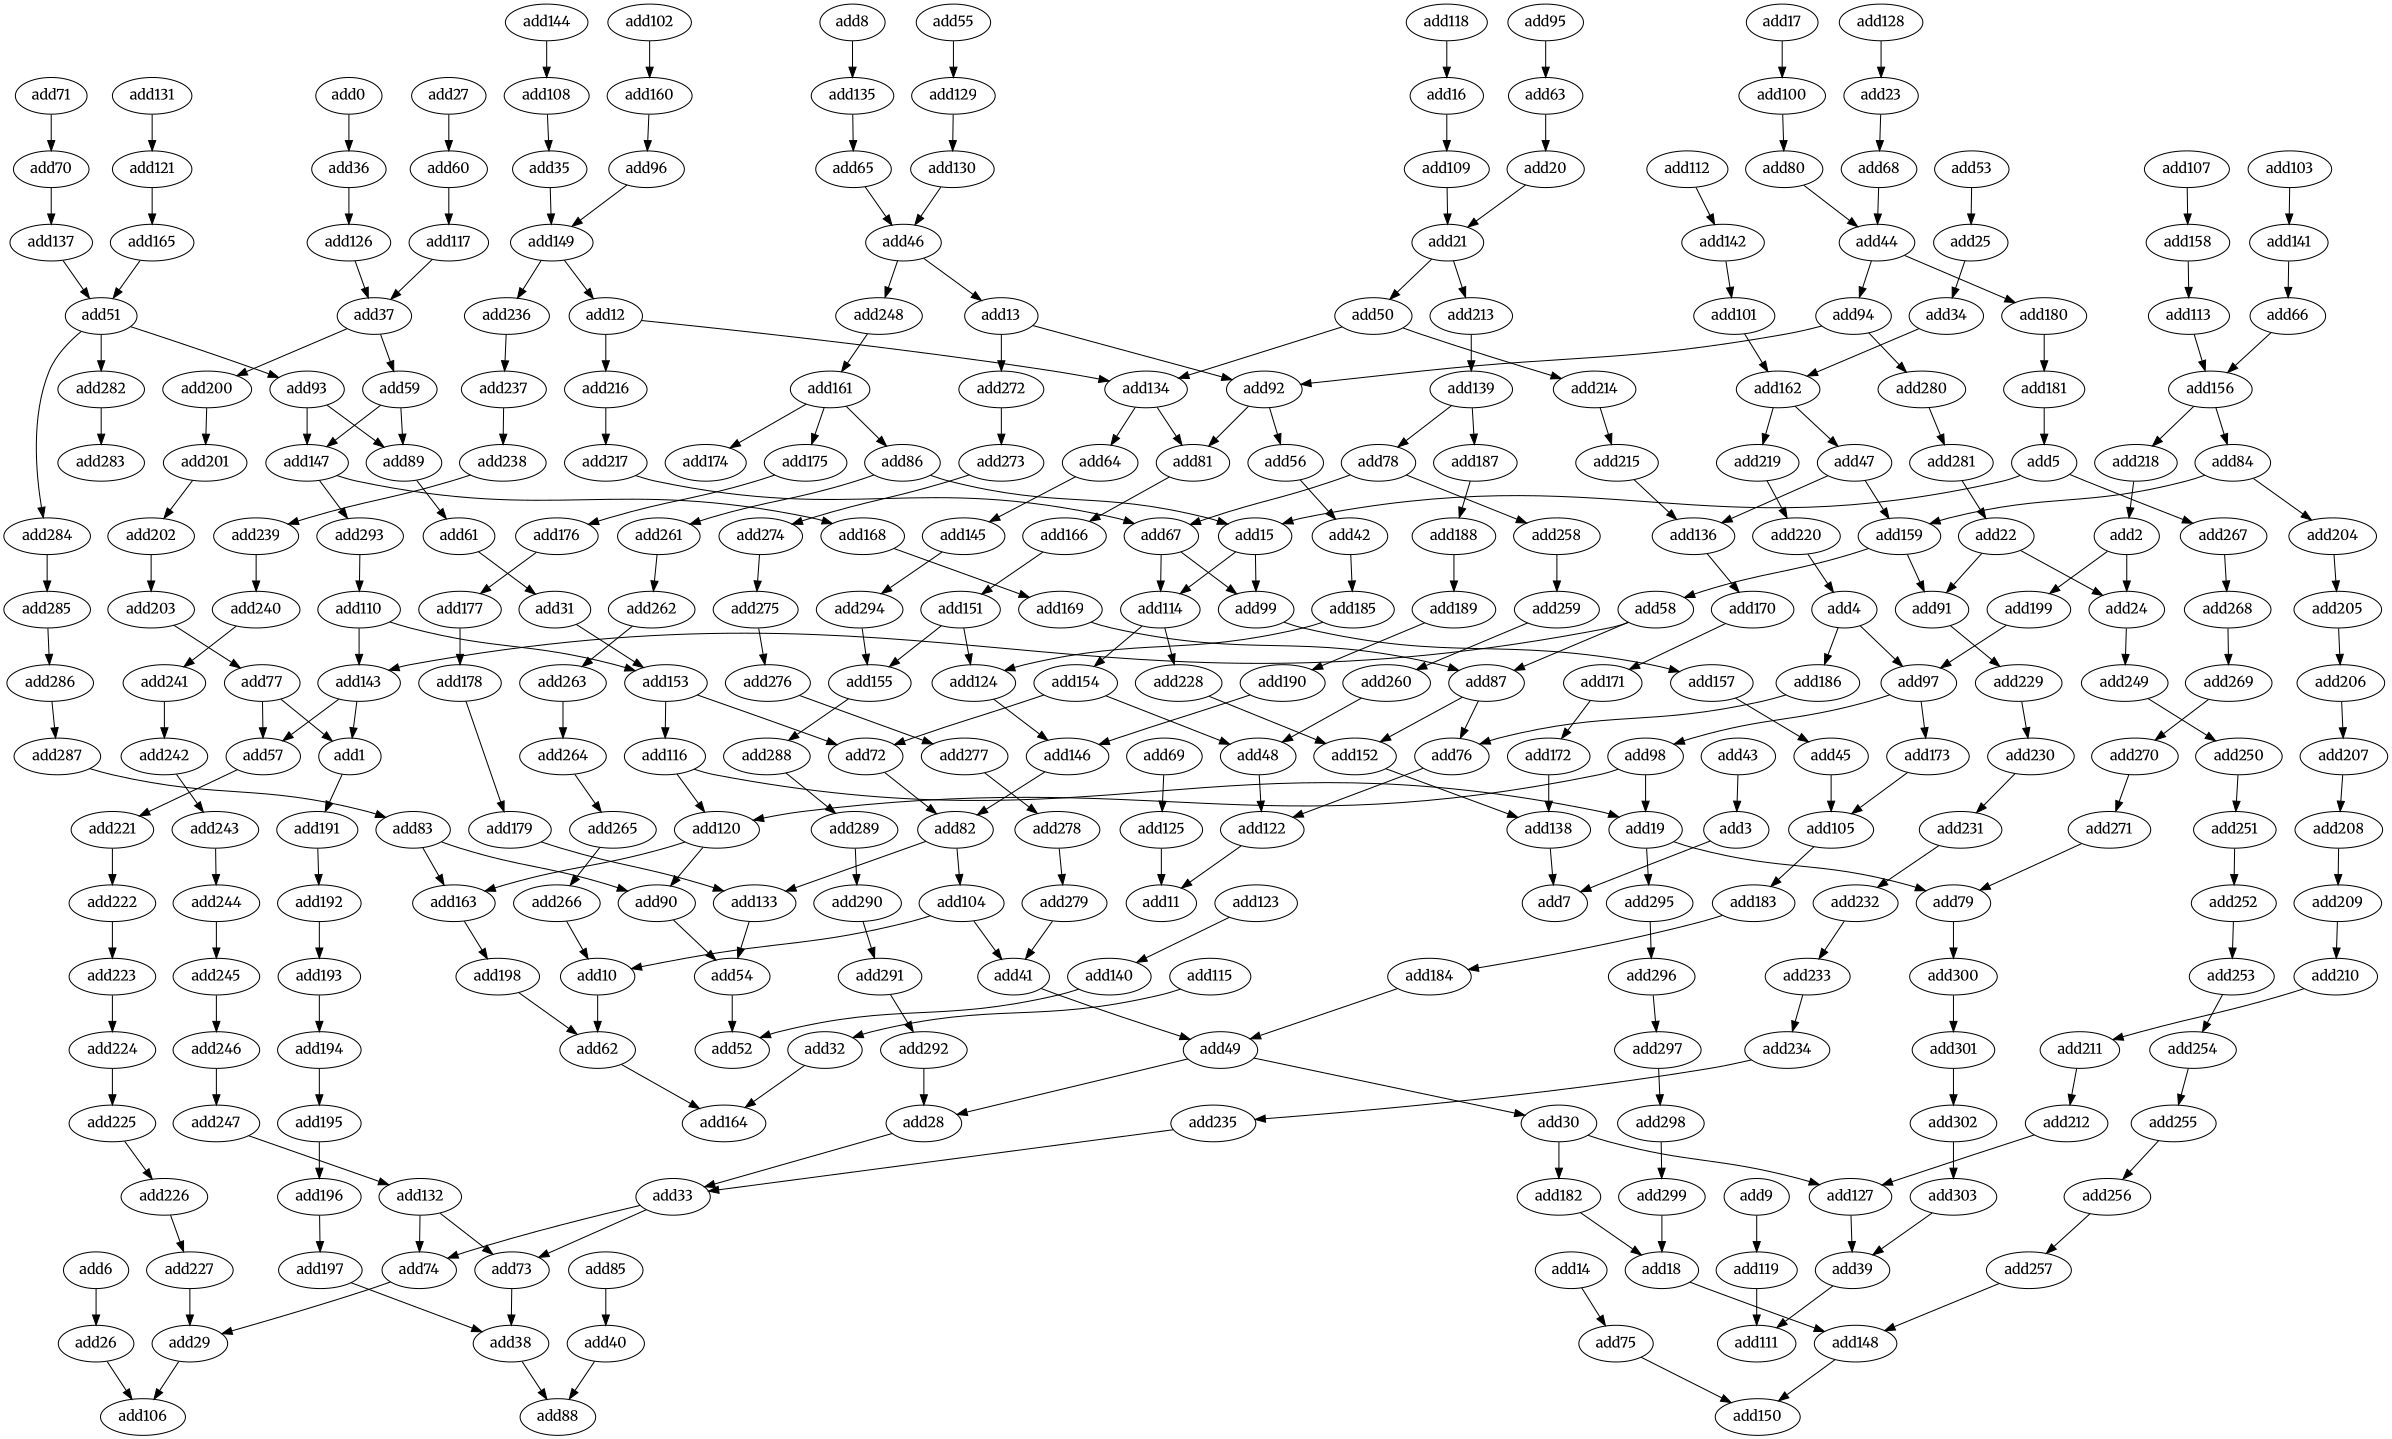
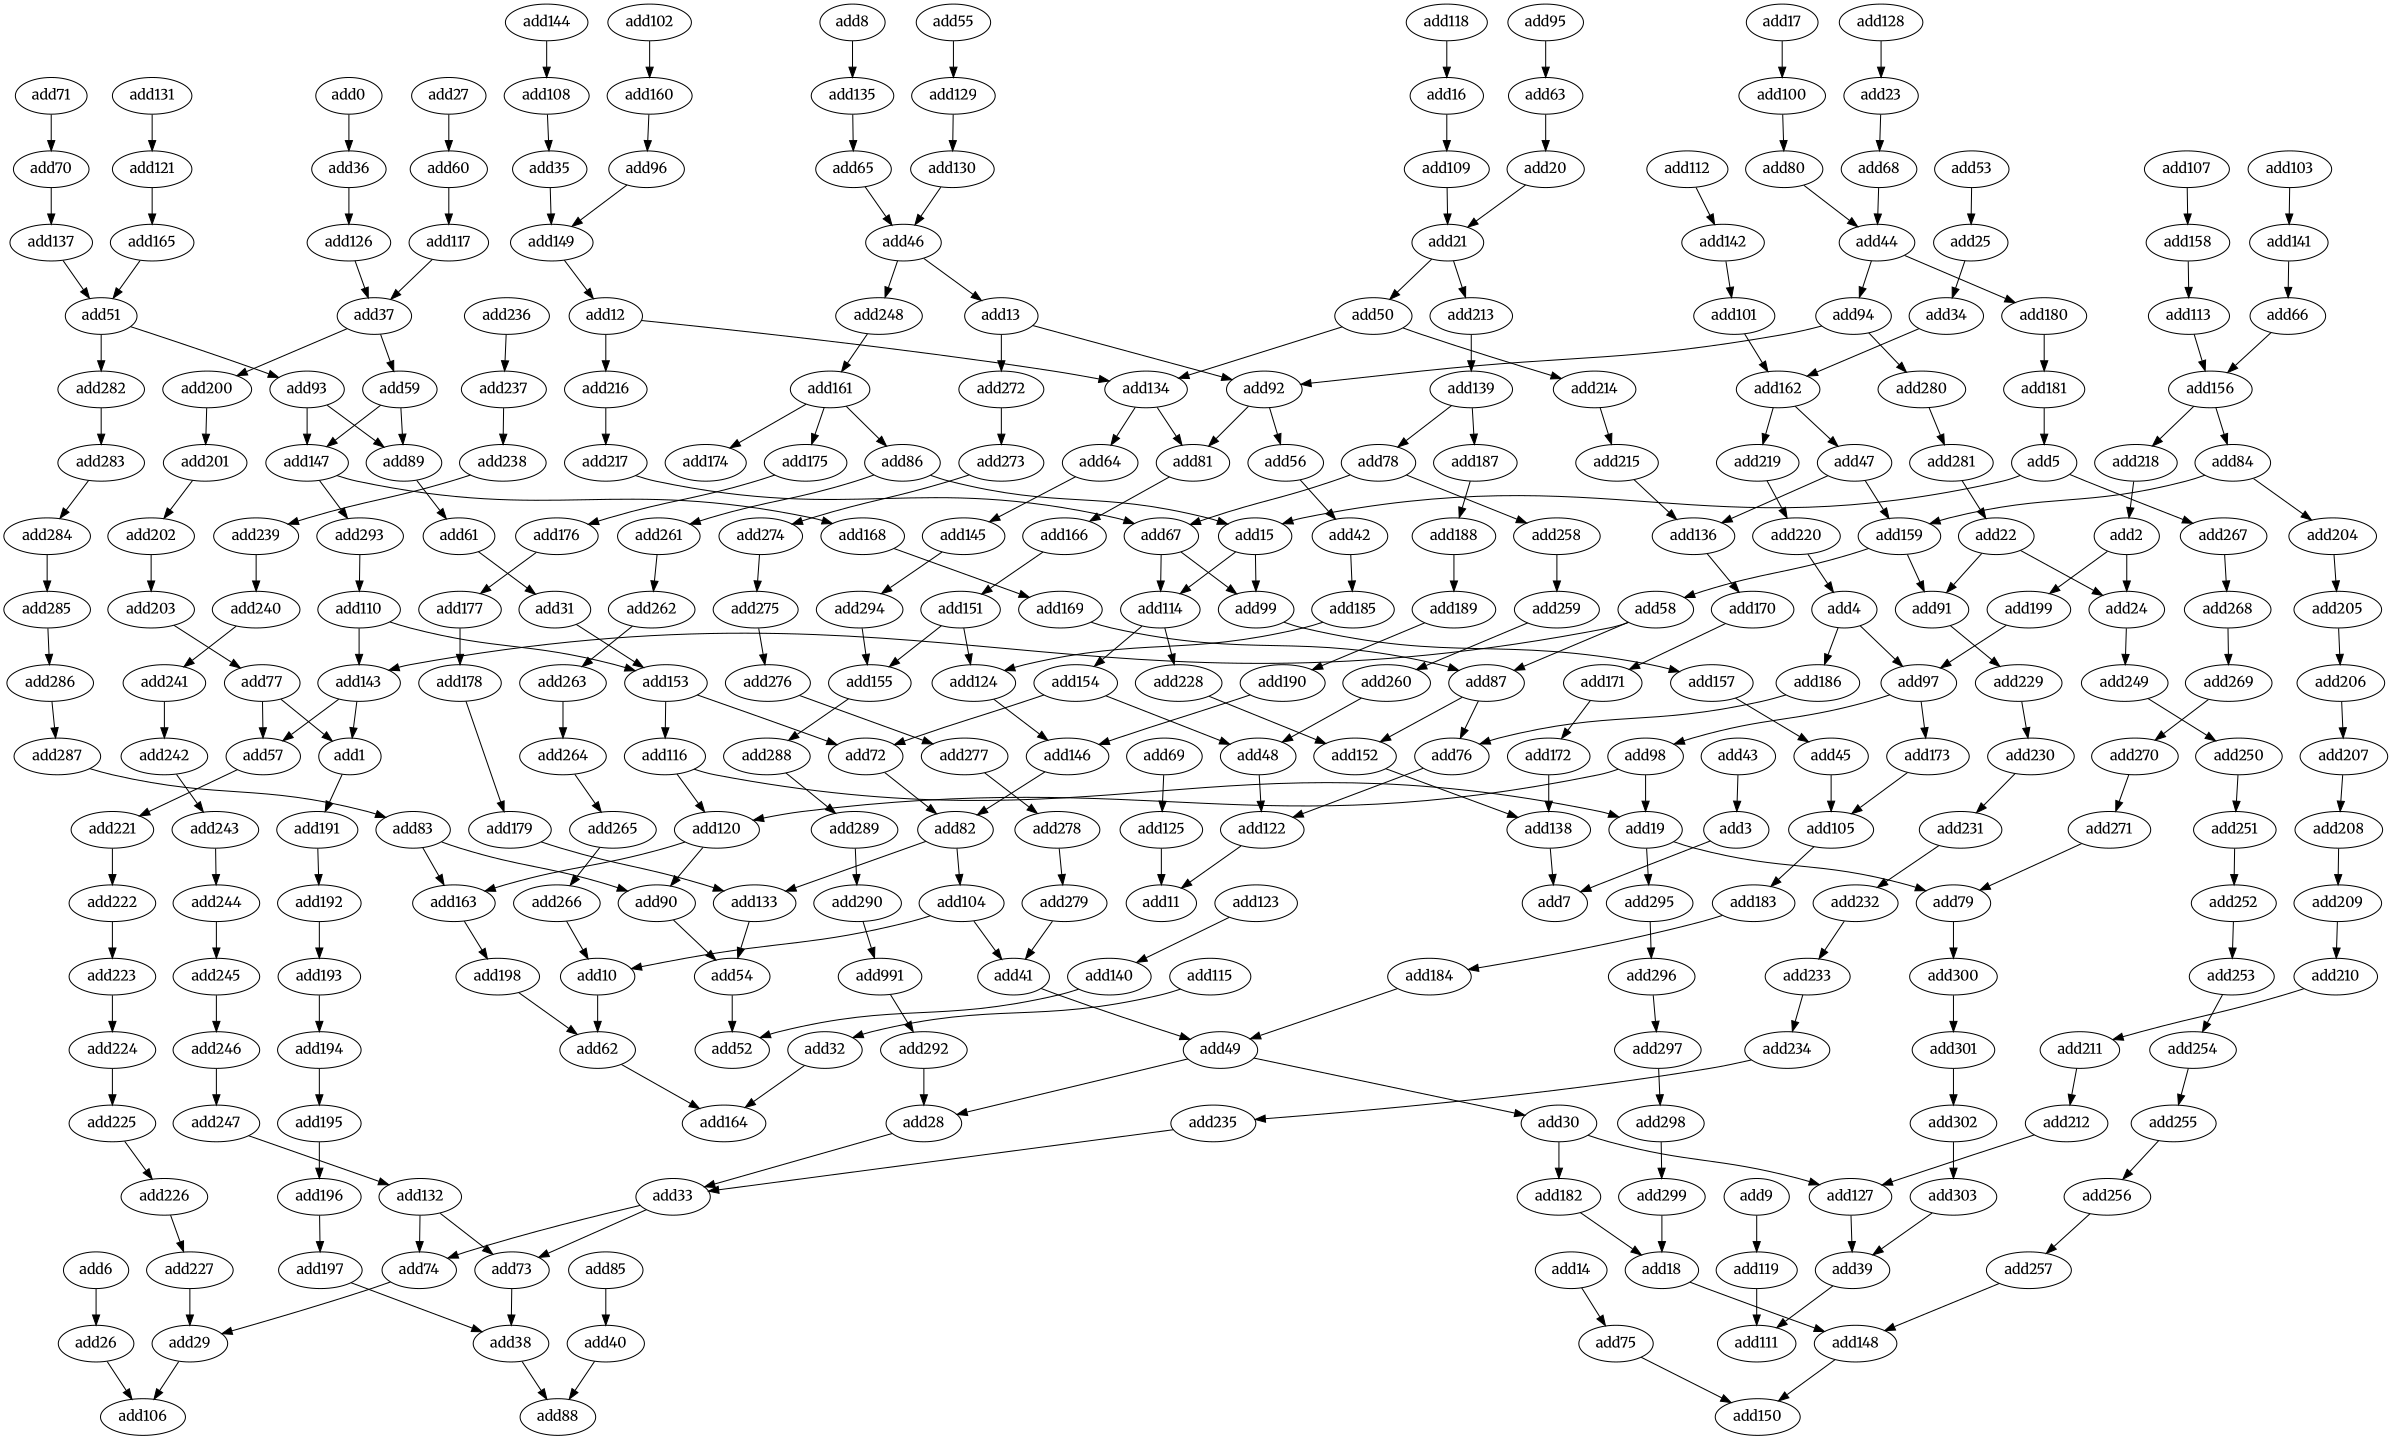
(532, 275) -> none
(39, 413) -> (77, 495)
(880, 977) -> (880, 977)
